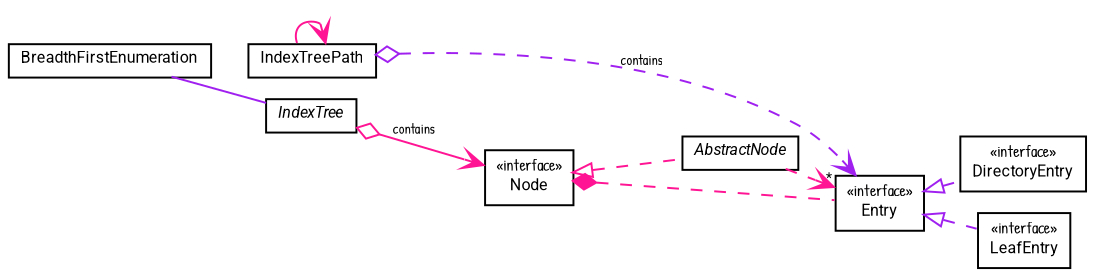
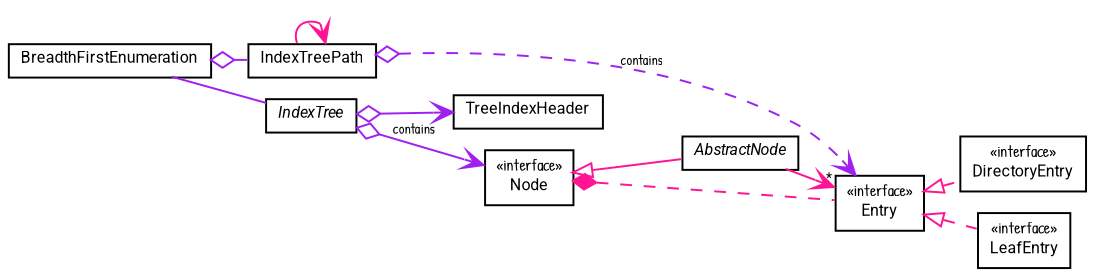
none -> (241, 60)
none -> (528, 111)
(422, 147) -> (422, 147)
(637, 165) -> (637, 165)
(800, 174) -> (800, 174)
(951, 184) -> (951, 184)
(960, 224) -> (960, 224)
